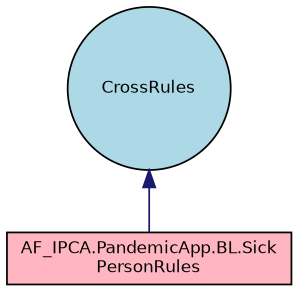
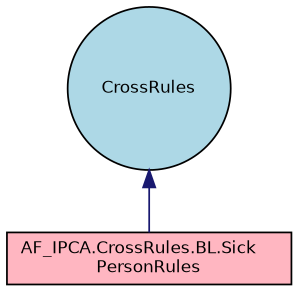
(149, 258) -> (149, 258)
